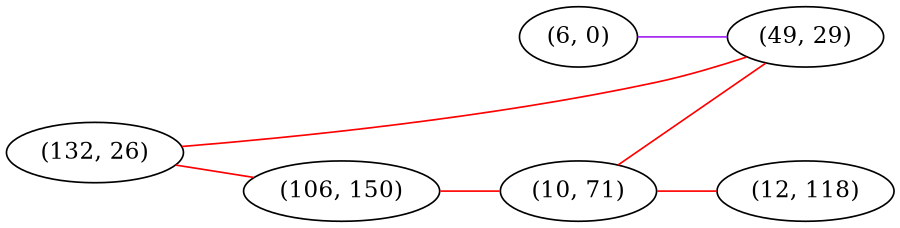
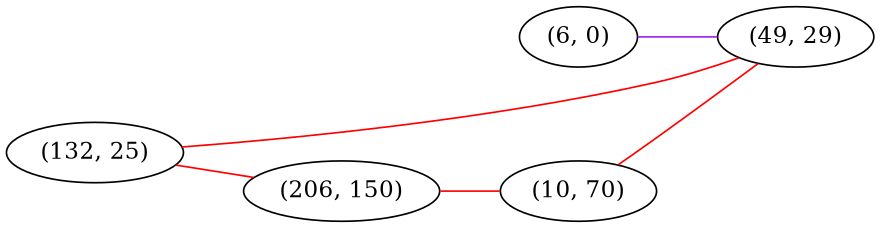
(95, 153) -> (95, 153)
(342, 191) -> (342, 191)
(578, 191) -> (578, 191)
(806, 191) -> none
